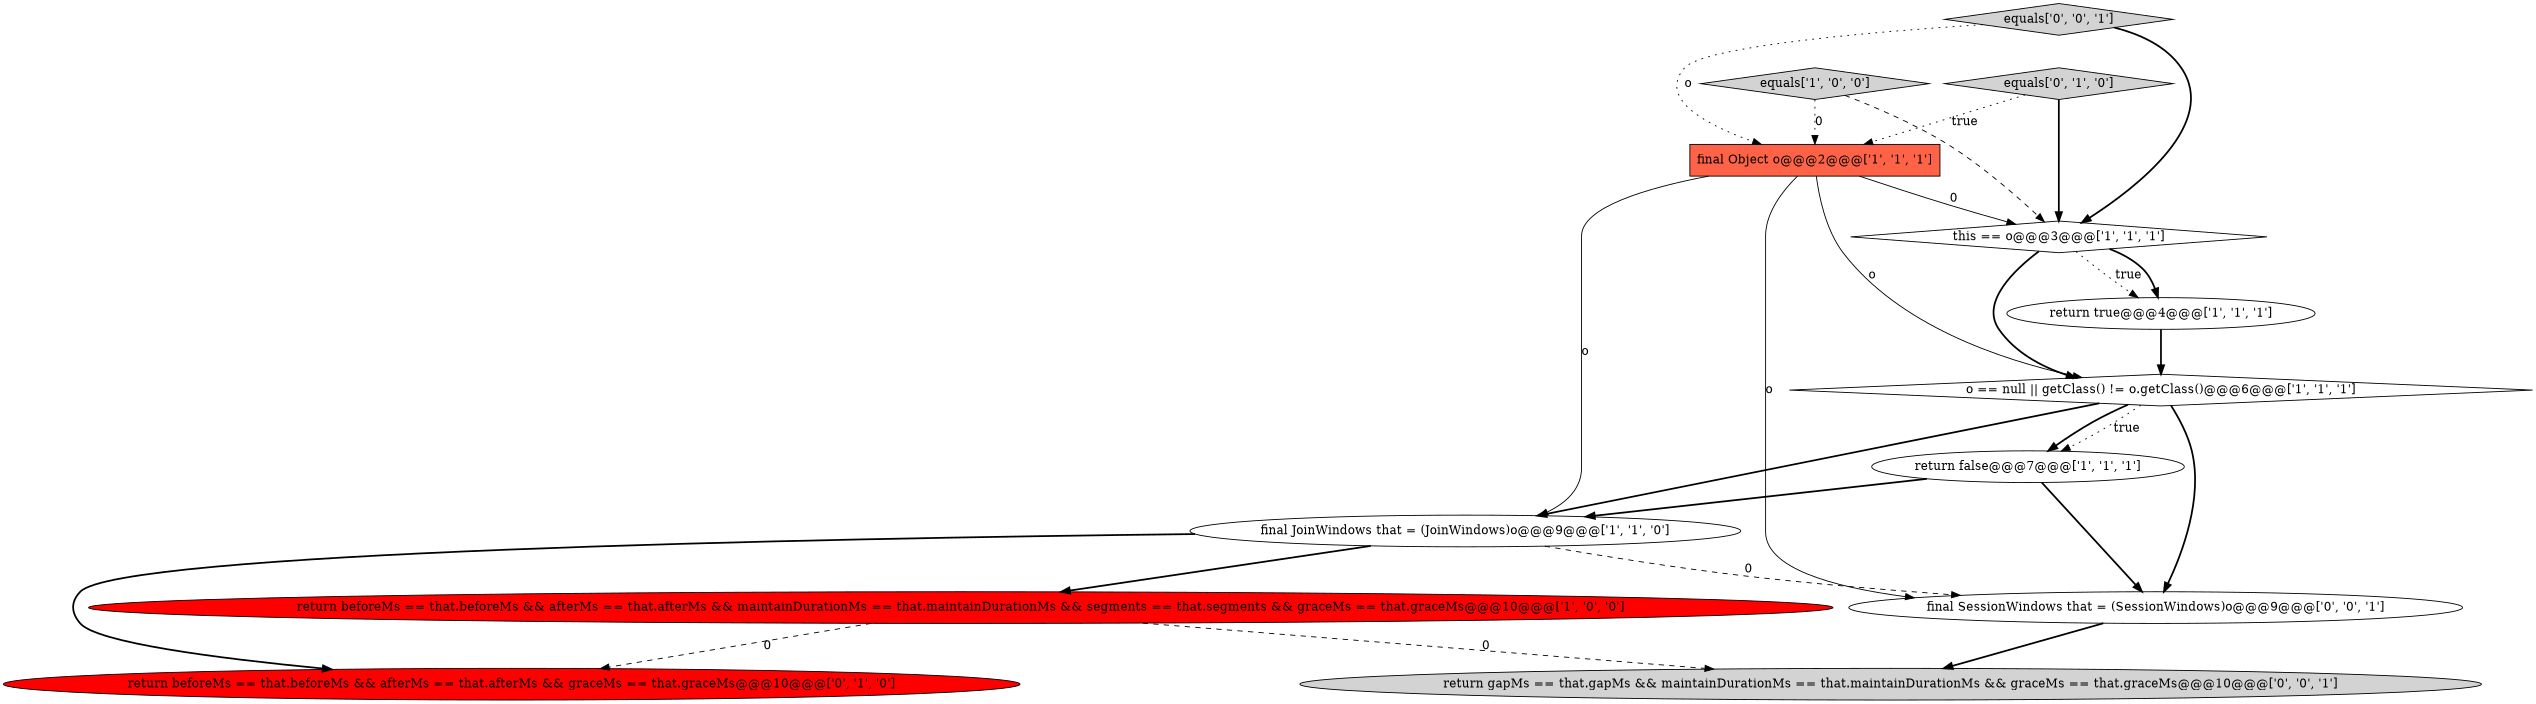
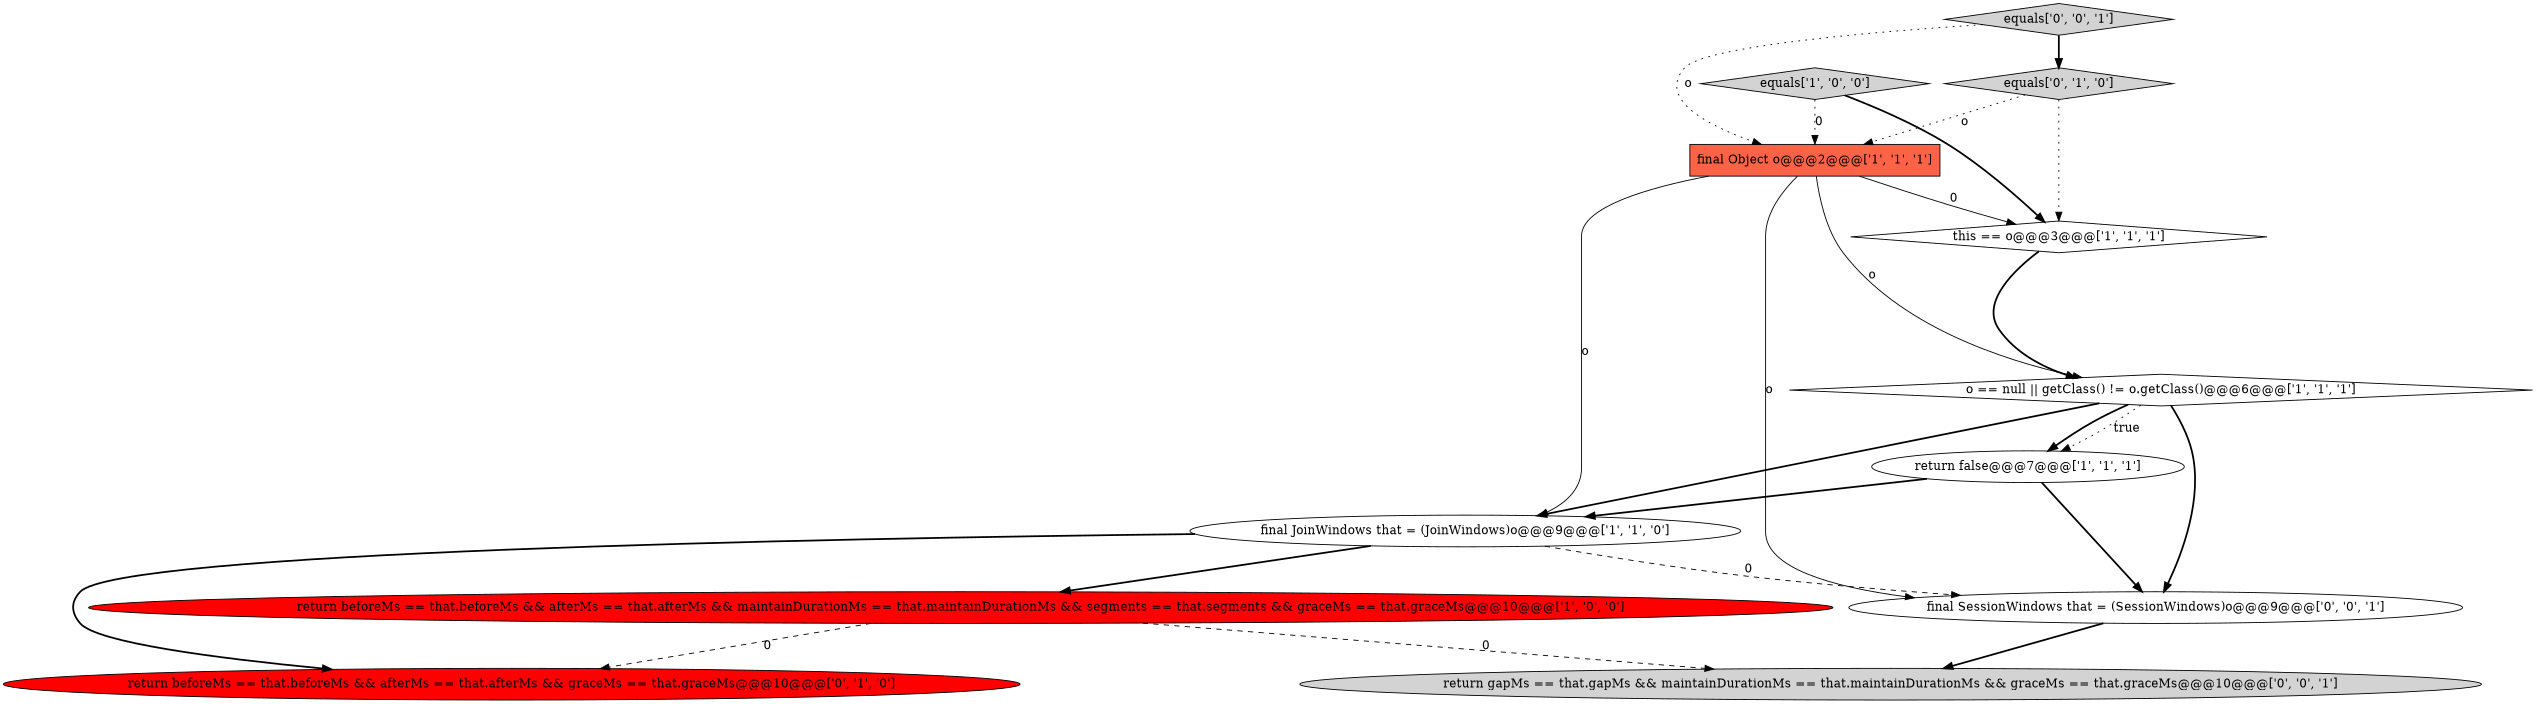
(1965, 122) -> (1965, 122)
(2185, 122) -> (2059, 47)
(1948, 145) -> (1948, 145)
(2059, 156) -> (2059, 156)
(2161, 313) -> none
